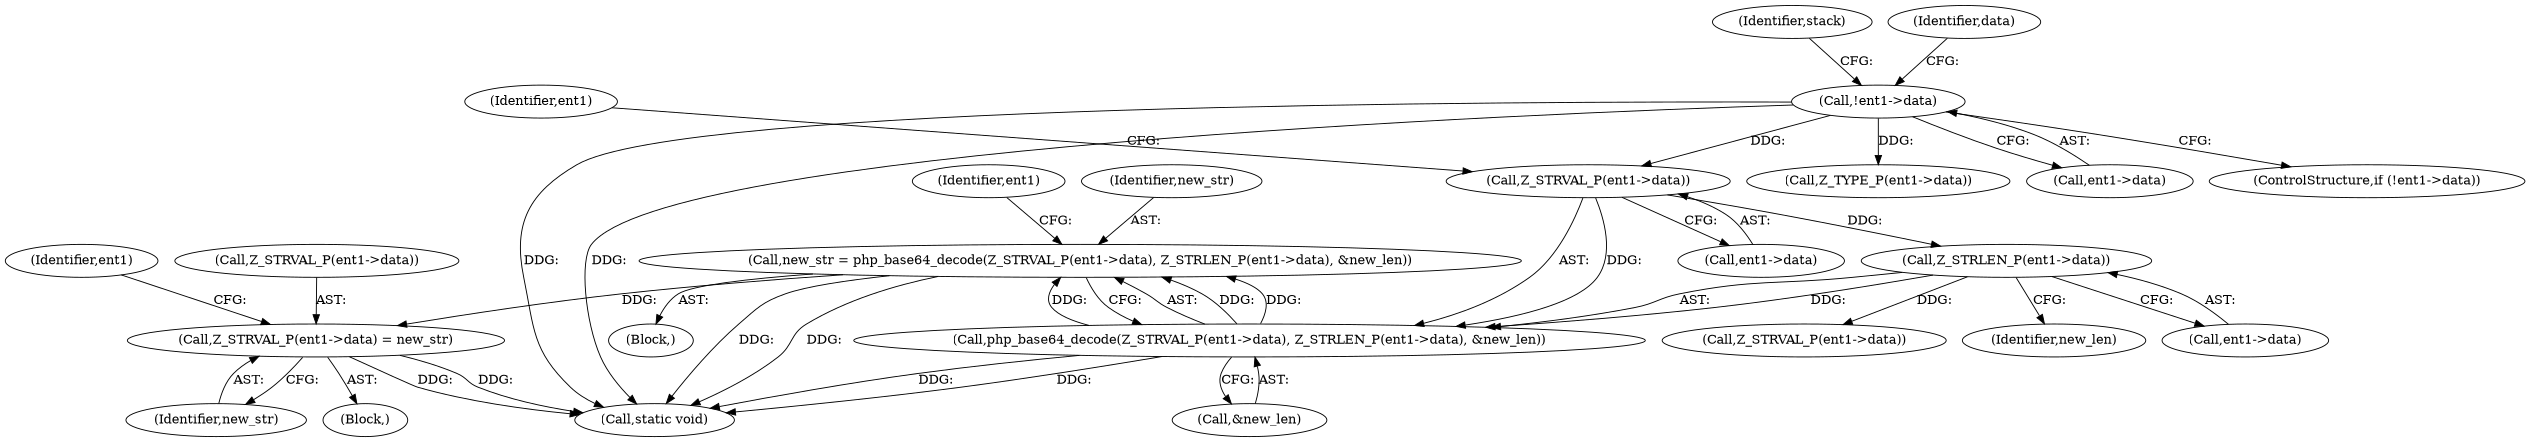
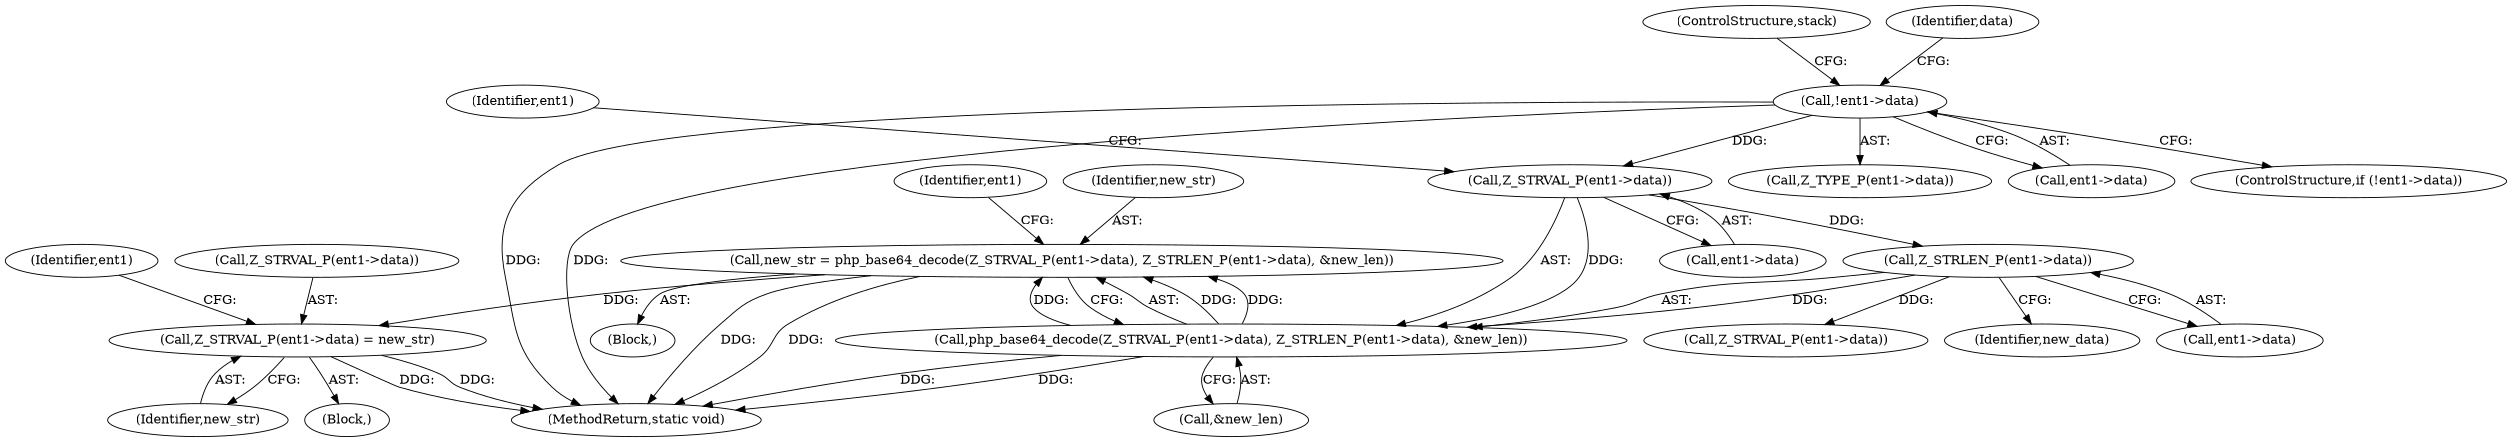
(1792, 22) -> (1757, 22)
(1898, 141) -> (1877, 141)
(2054, 340) -> (2042, 340)
(655, 420) -> (636, 420)
